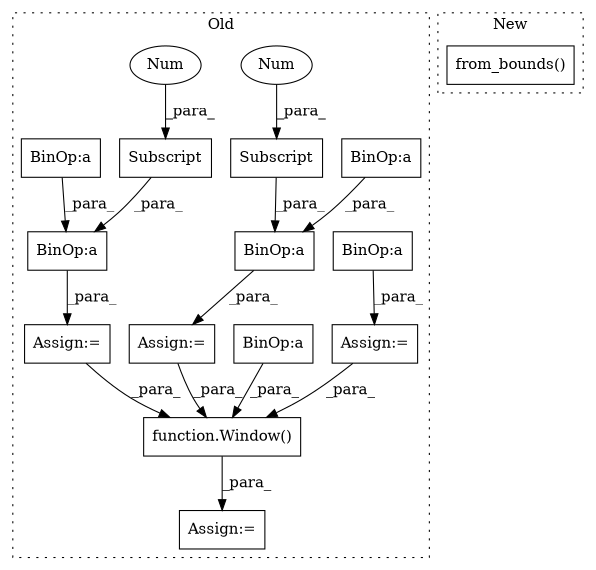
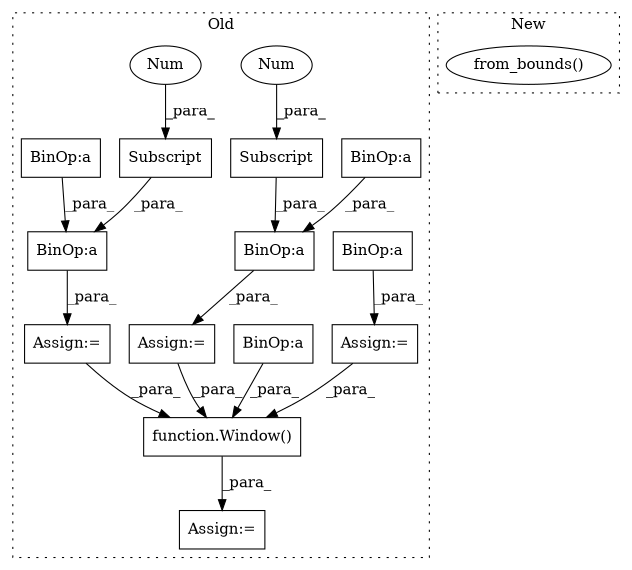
(511, 65) -> (529, 65)
